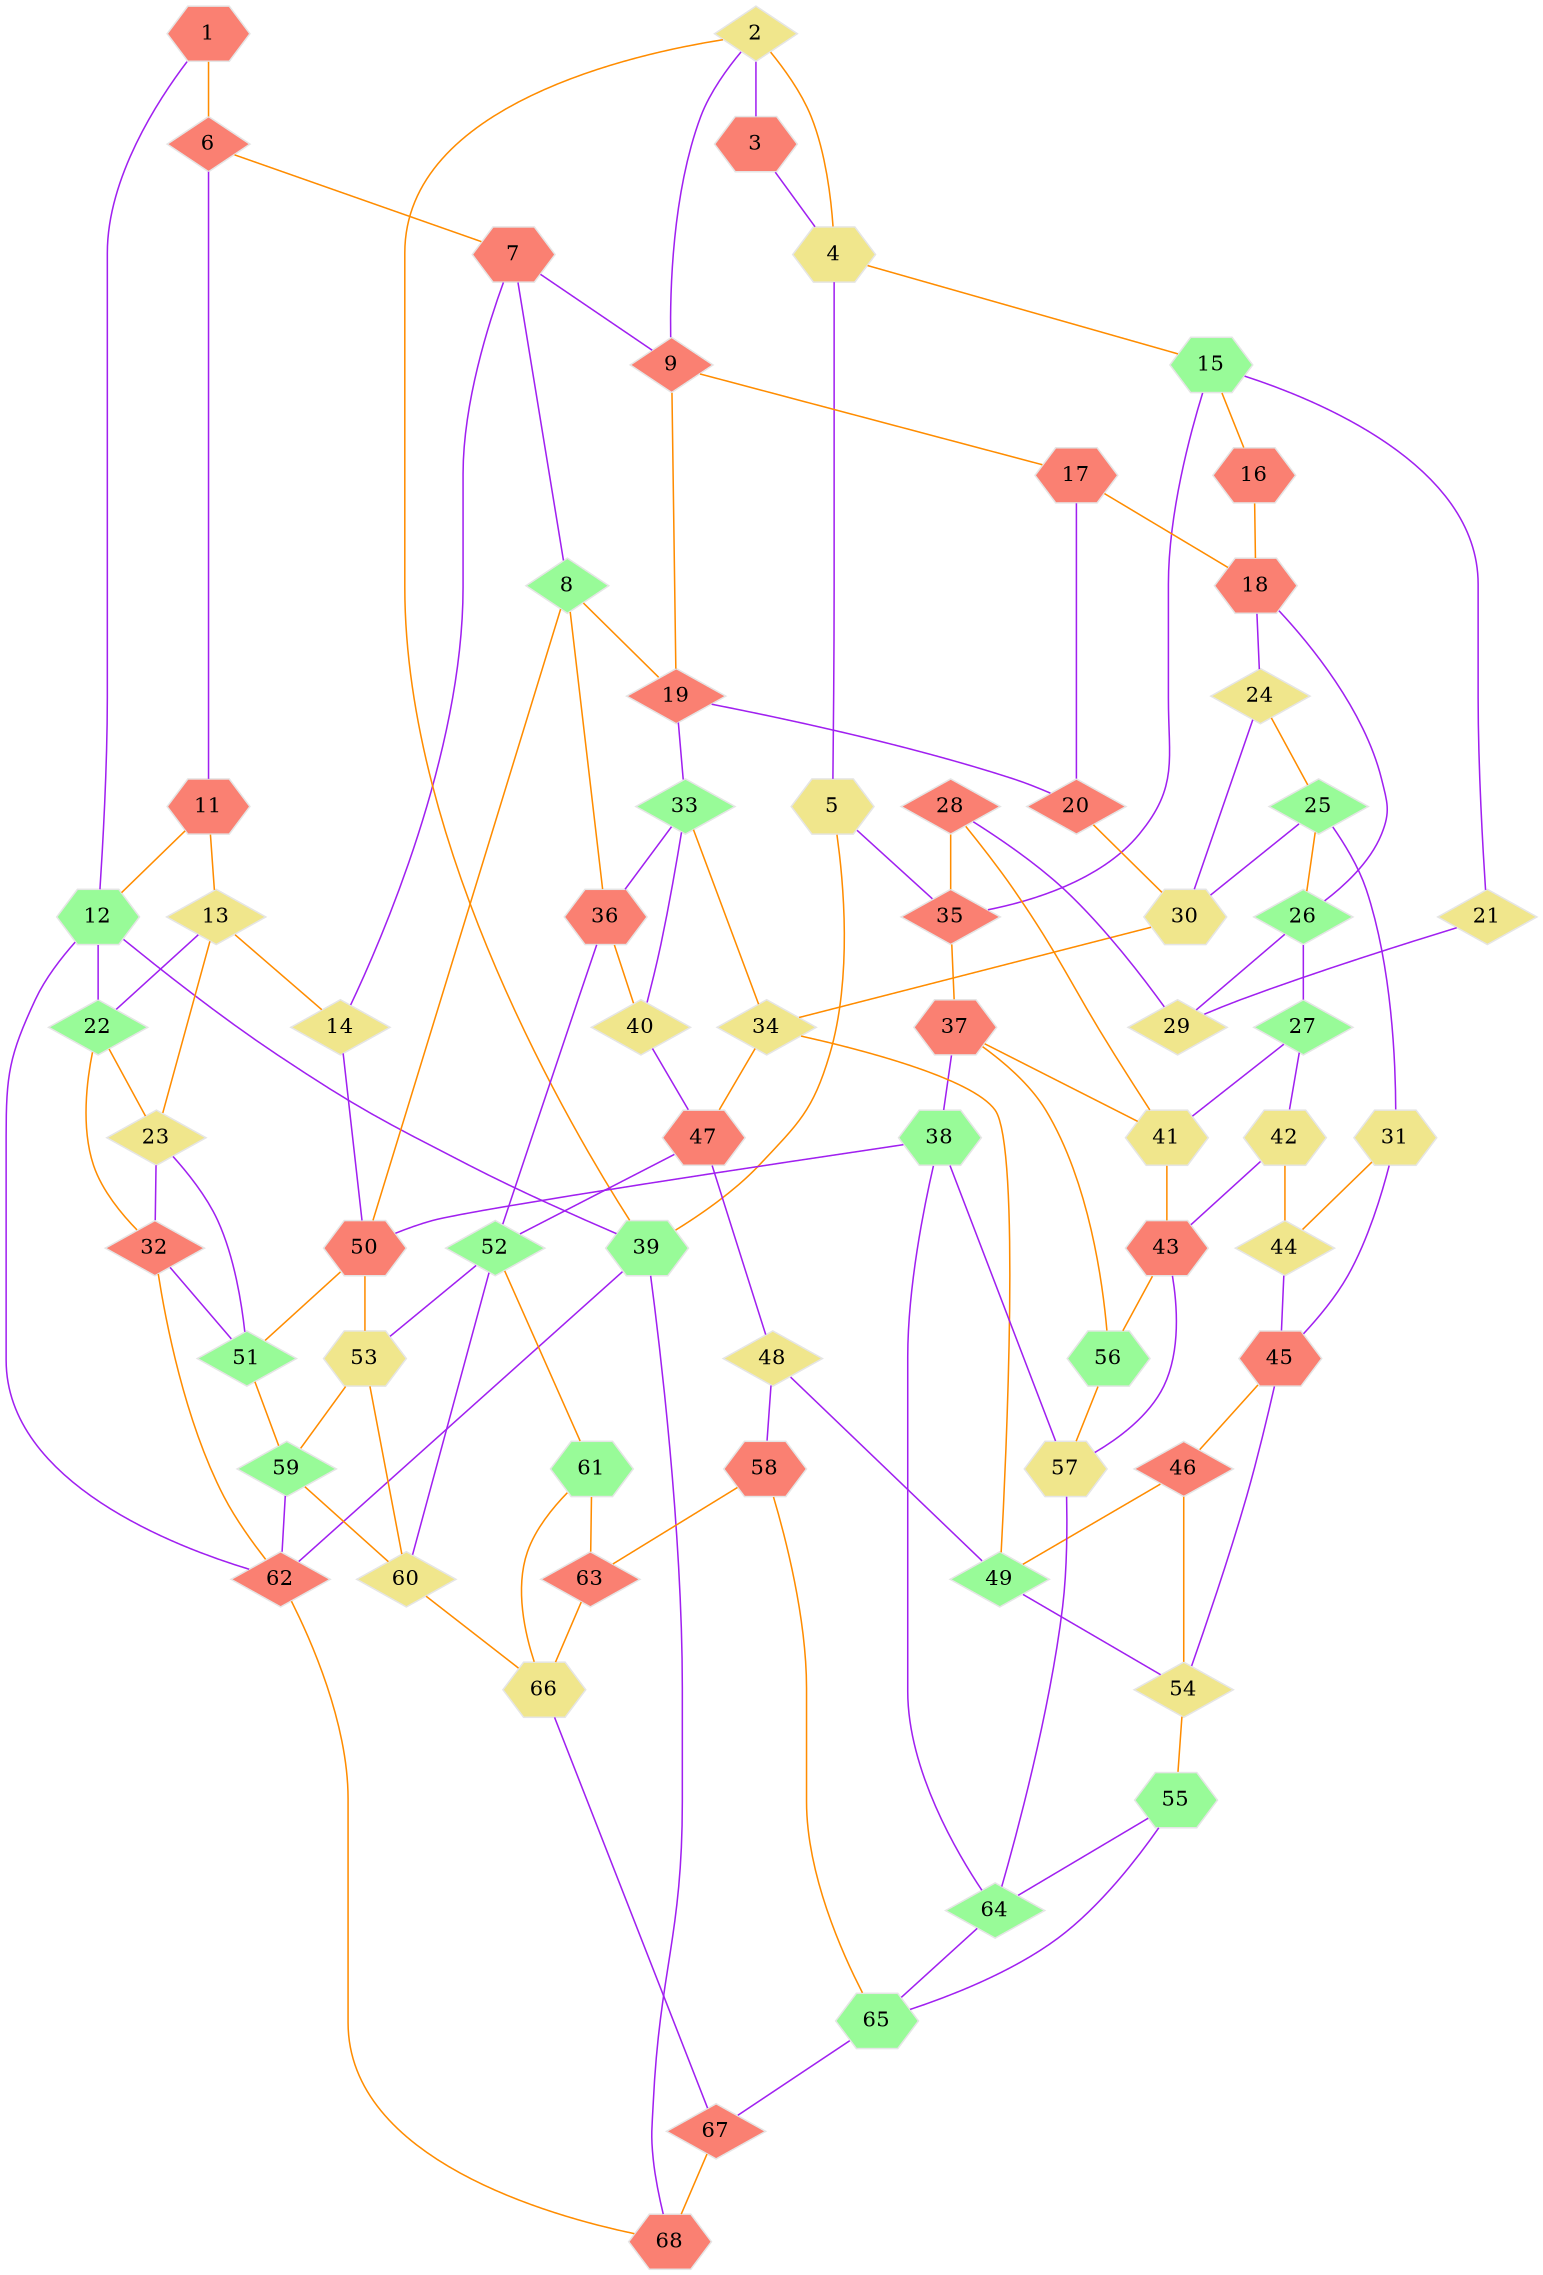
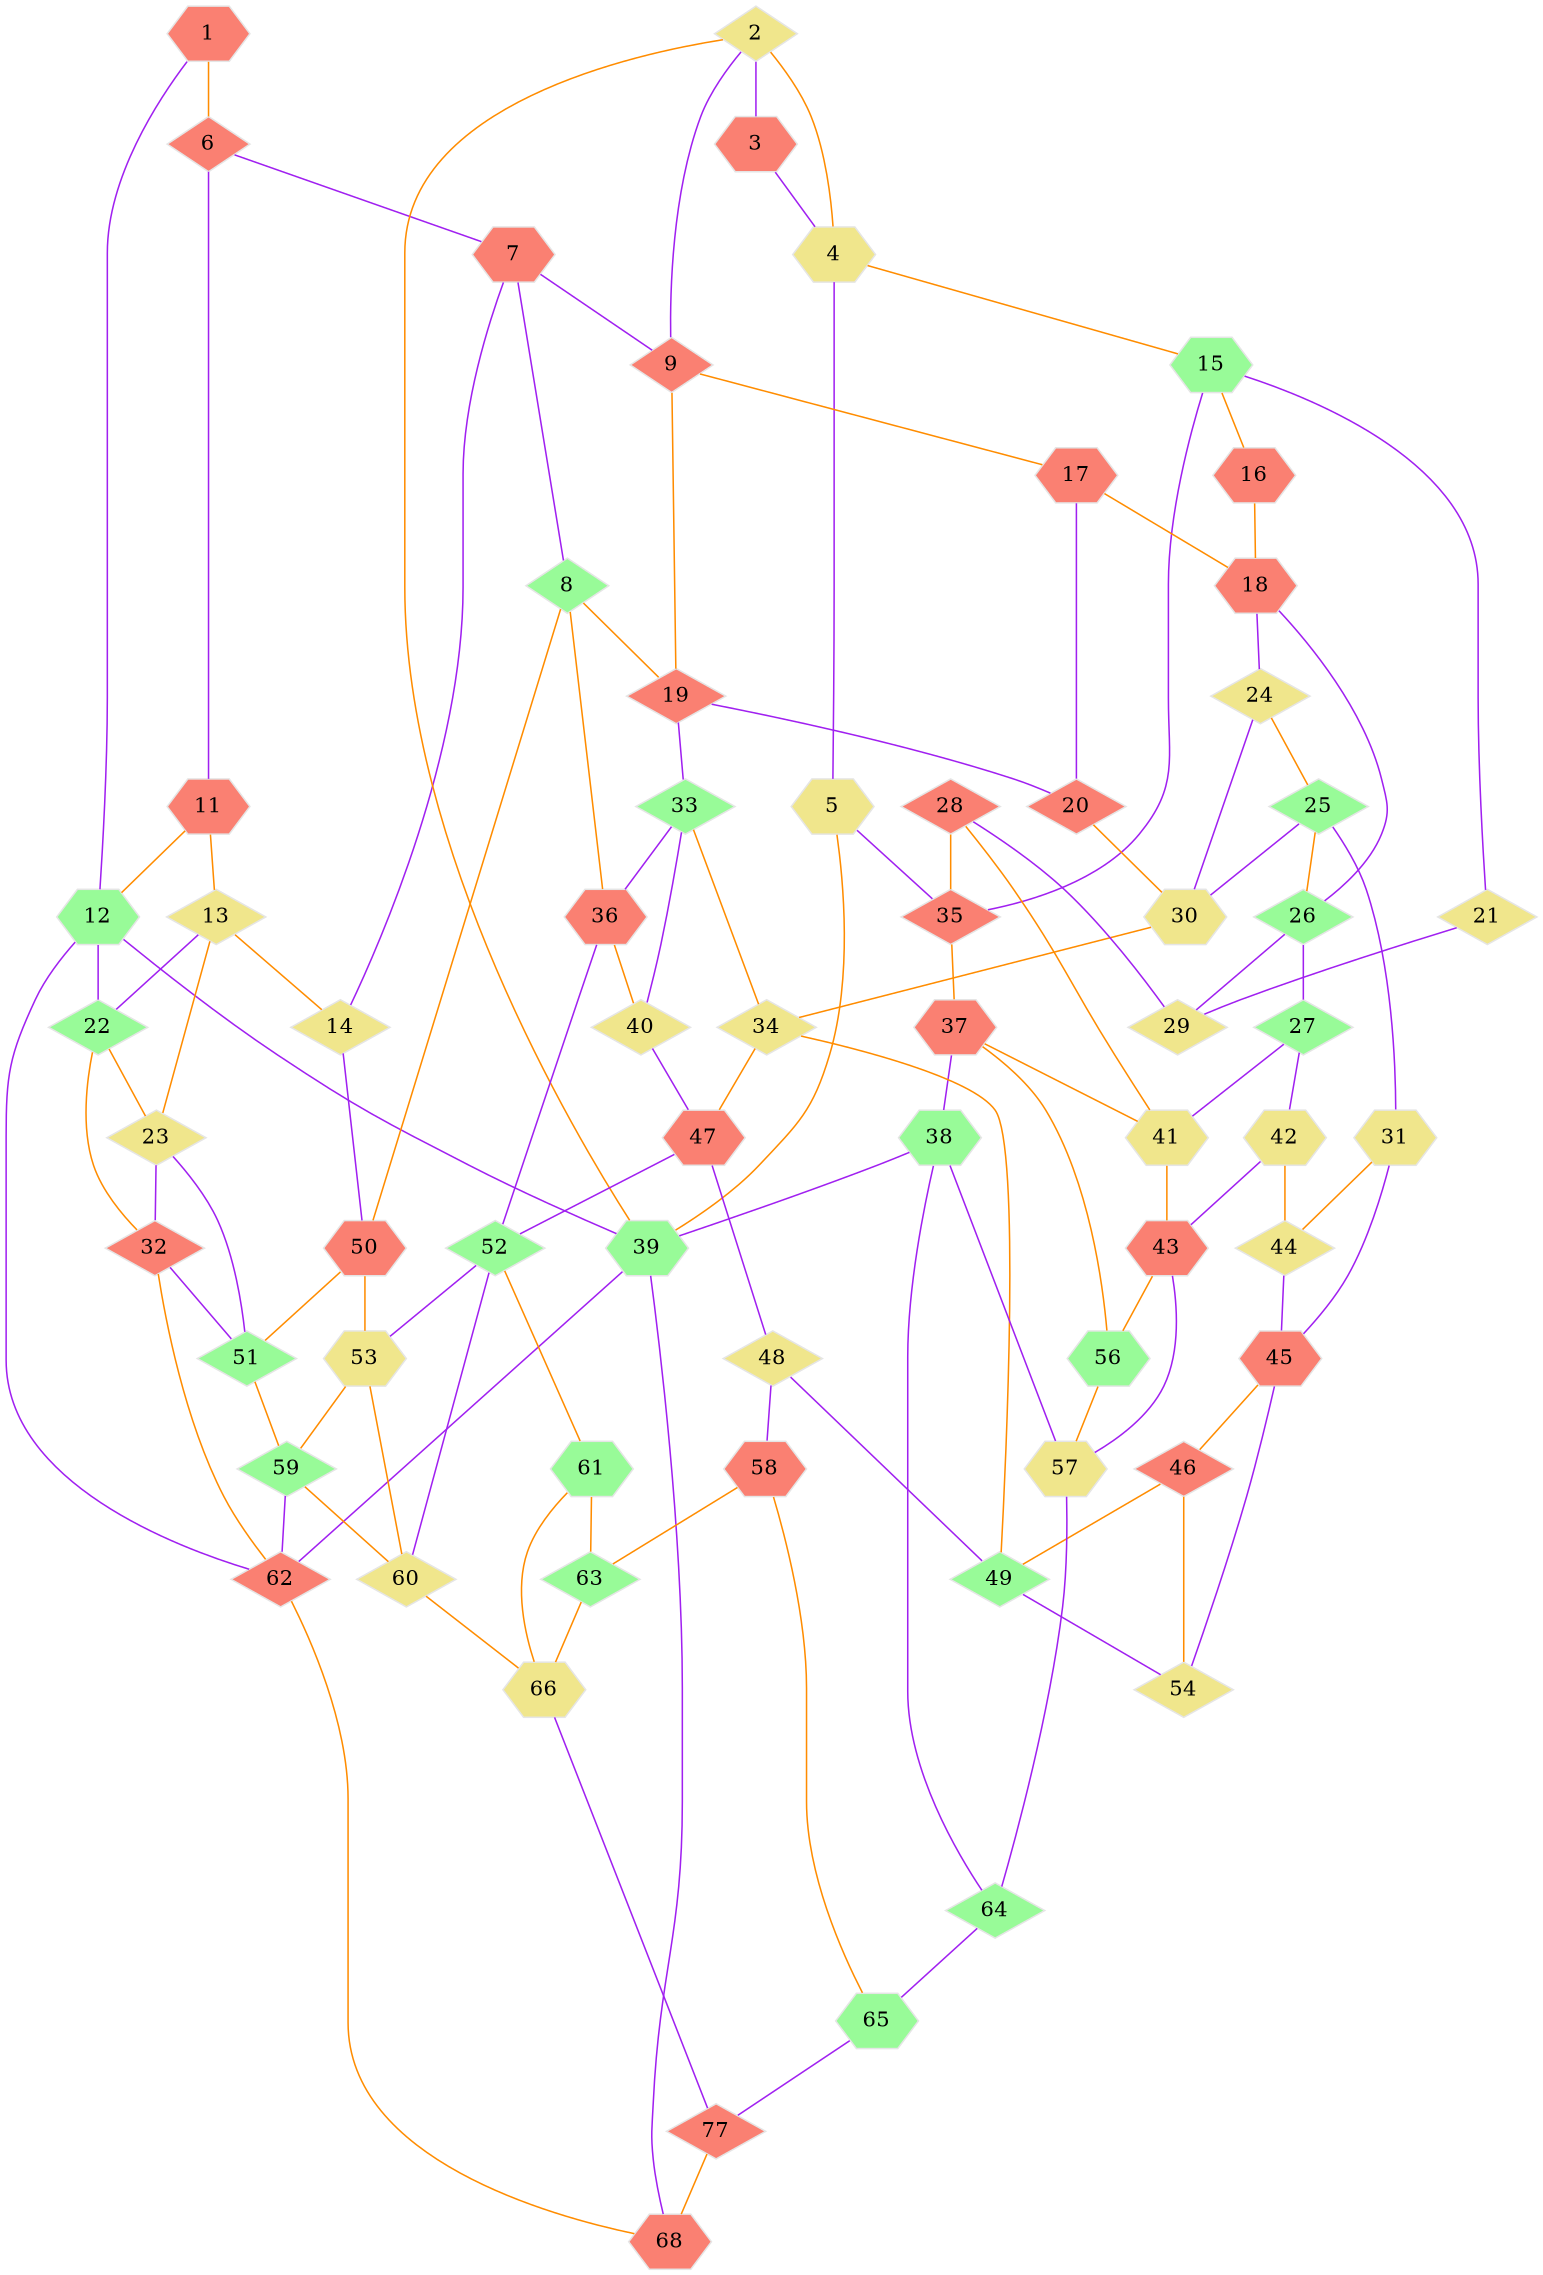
(358, 198) -> (358, 198)
(648, 1183) -> (795, 1196)
(590, 1579) -> (590, 1579)
(1176, 1800) -> none
(716, 2131) -> (716, 2131)
